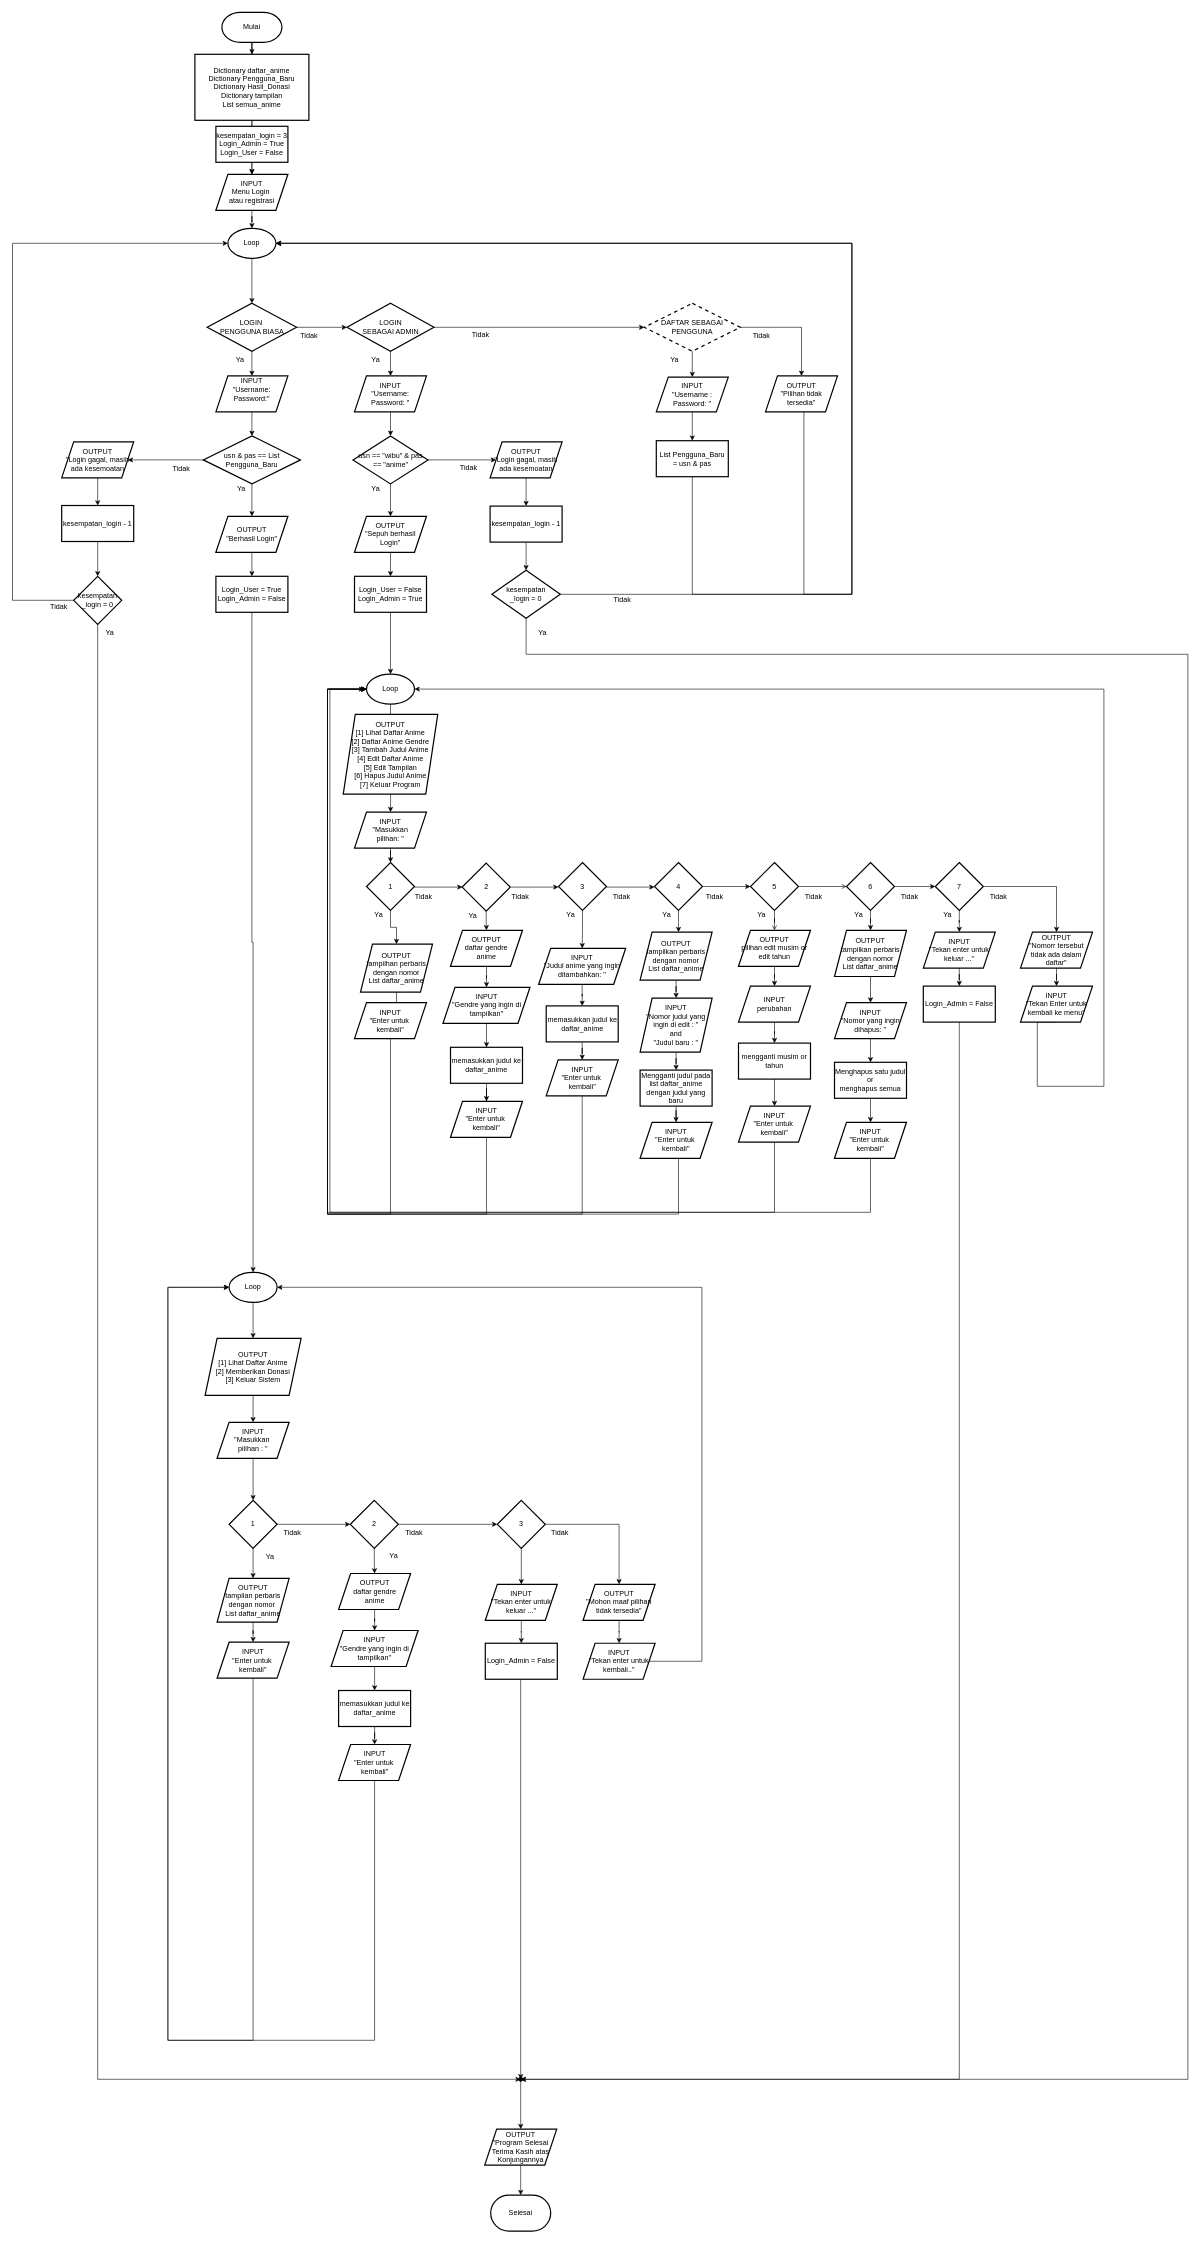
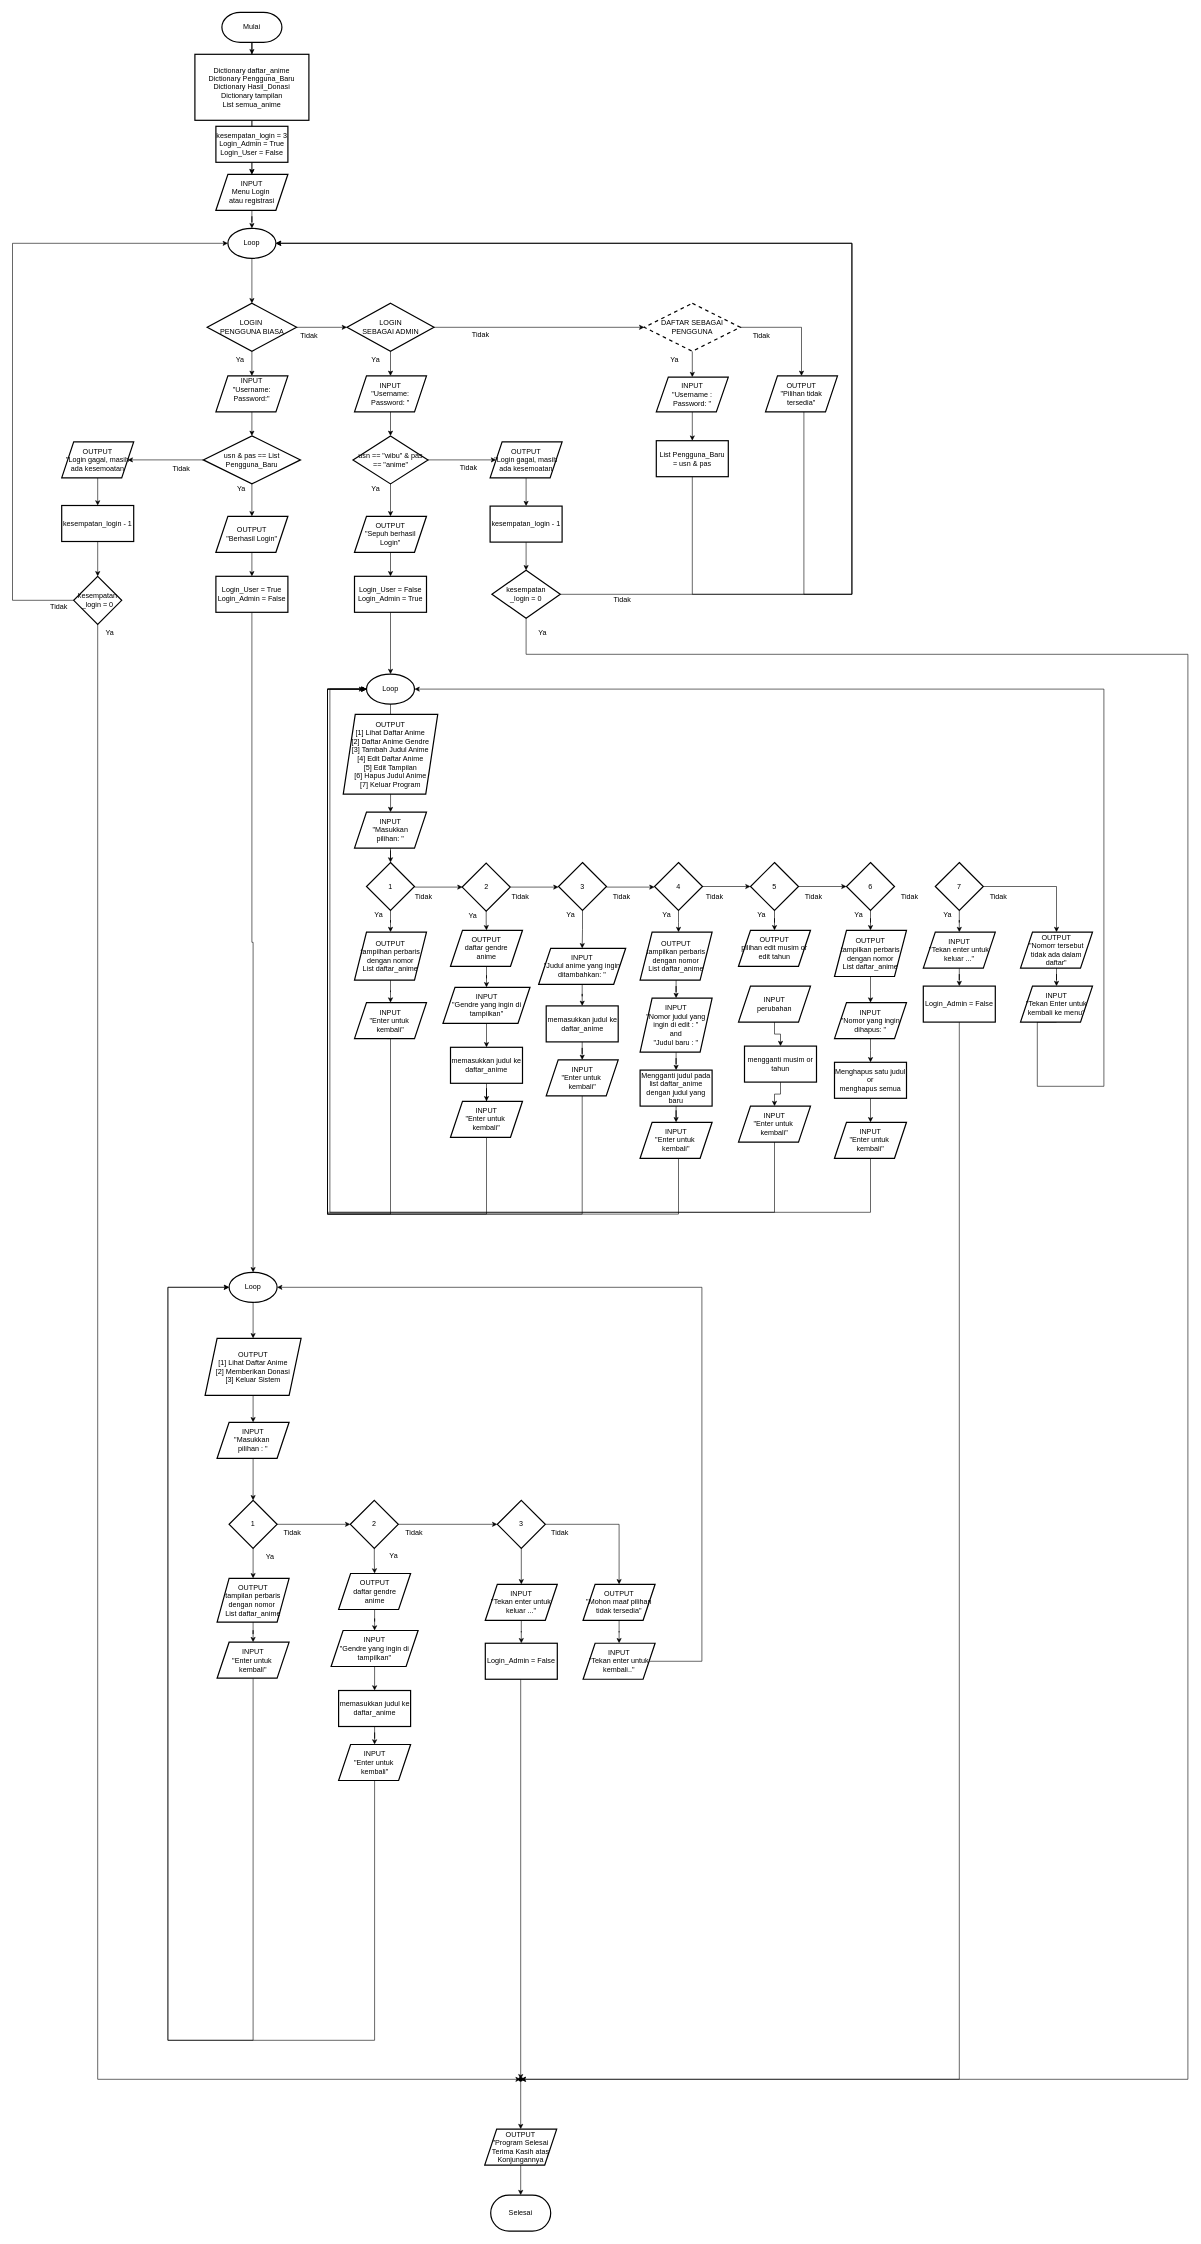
(842, 887) -> (841, 887)
(913, 887) -> none
(774, 926) -> (774, 925)
(396, 968) -> (390, 956)
(774, 978) -> none
(774, 1061) -> (780, 1064)
